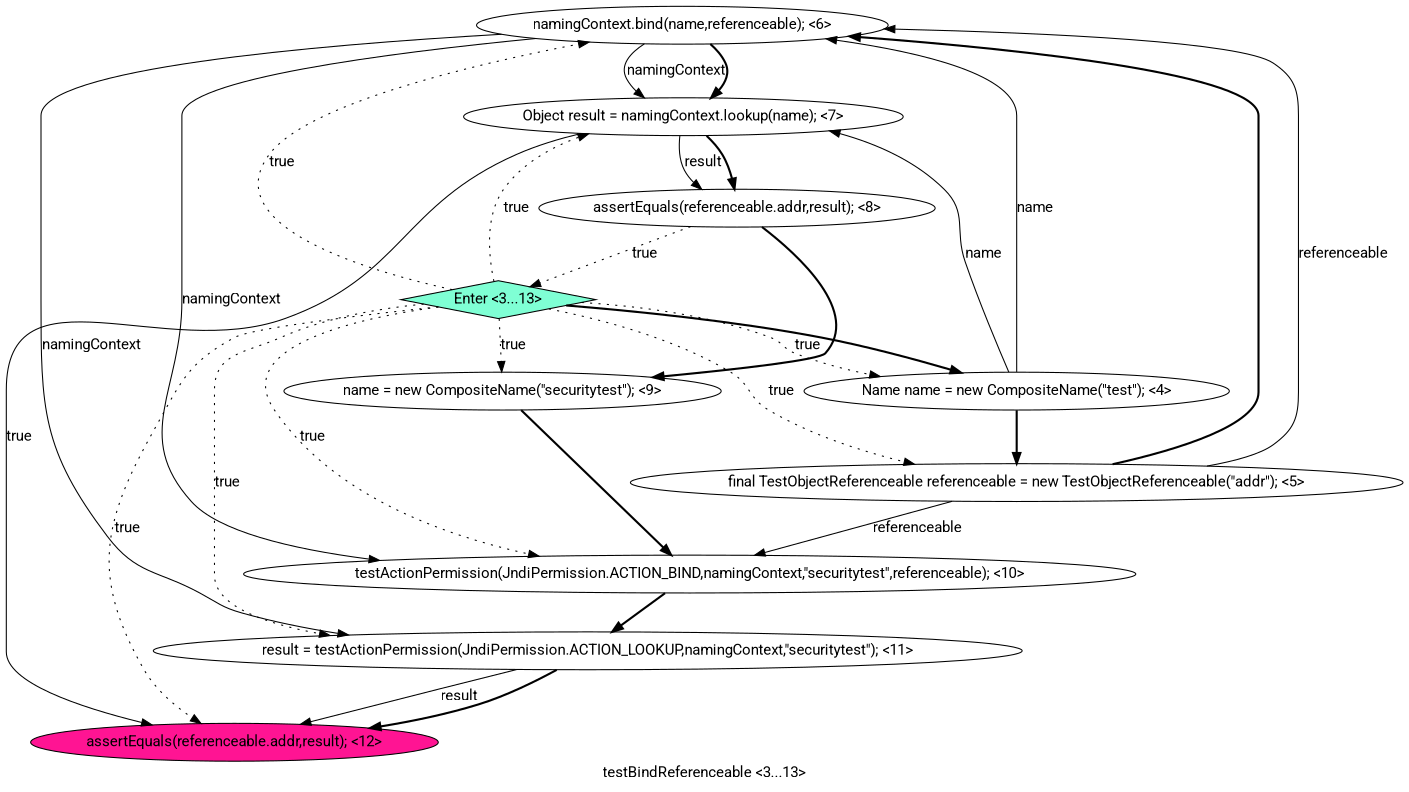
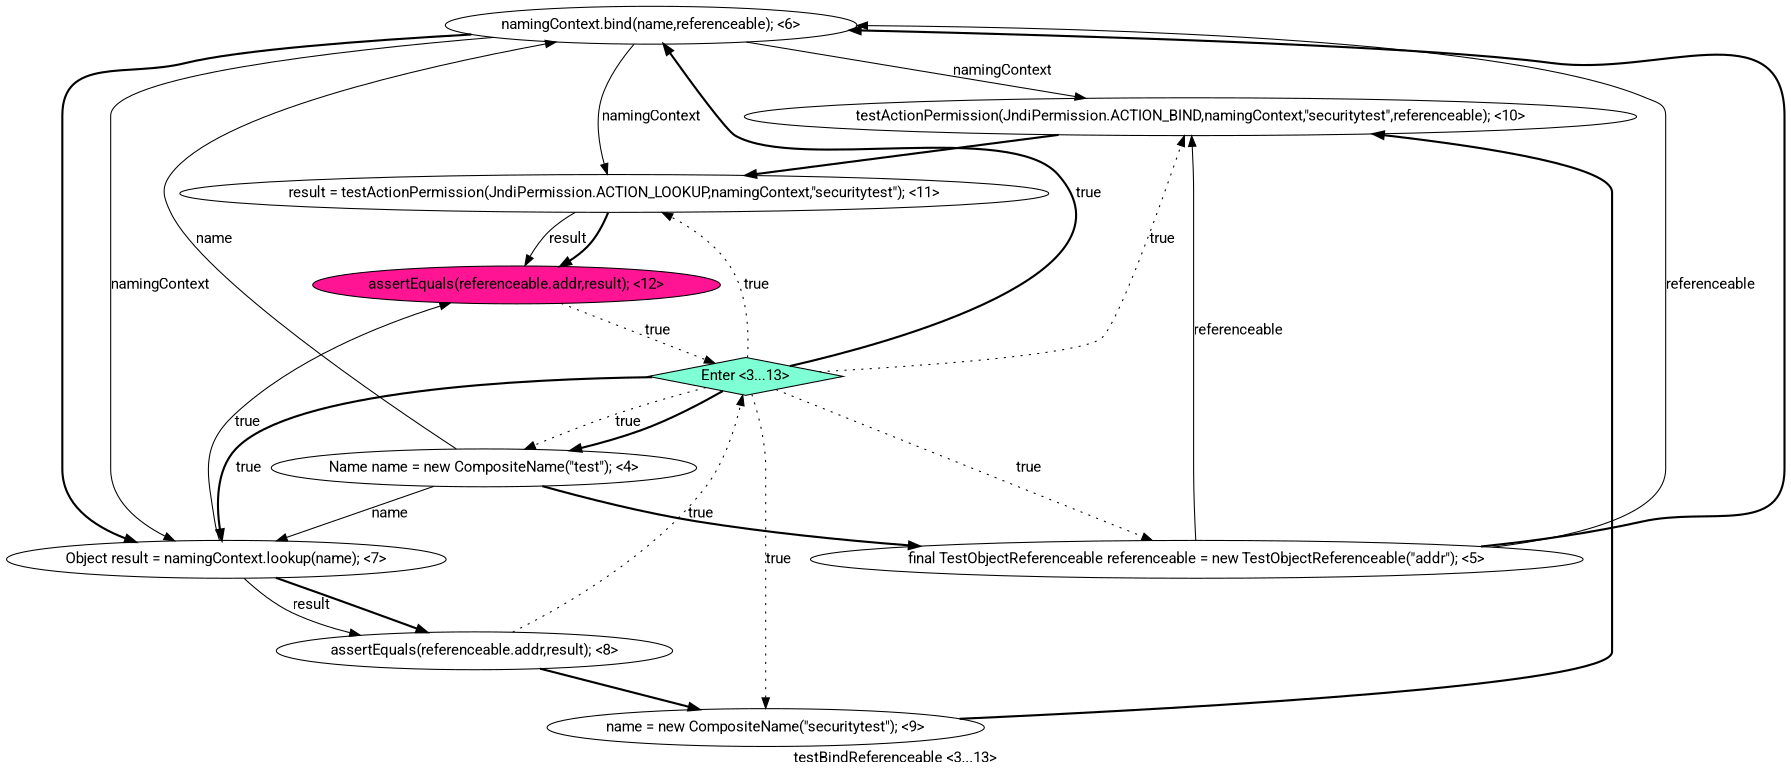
(296, 132) -> (1035, 160)
(503, 190) -> (396, 395)
(156, 427) -> (633, 331)
